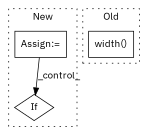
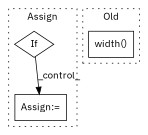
(43, 17) -> (43, 17)
(38, 73) -> (37, 72)
